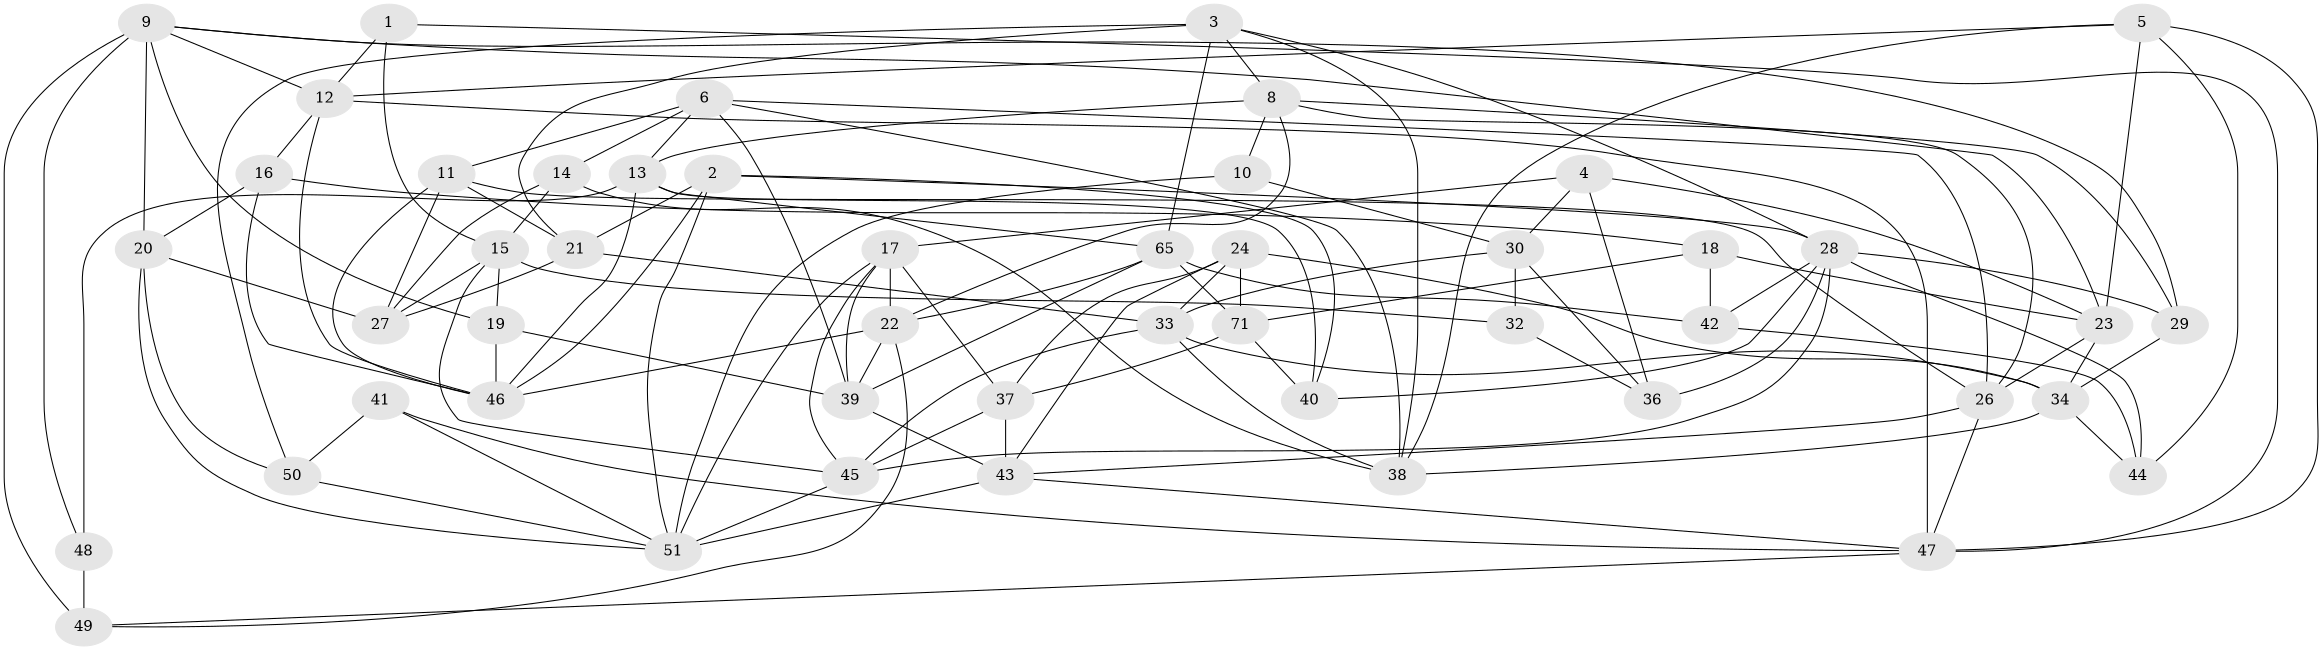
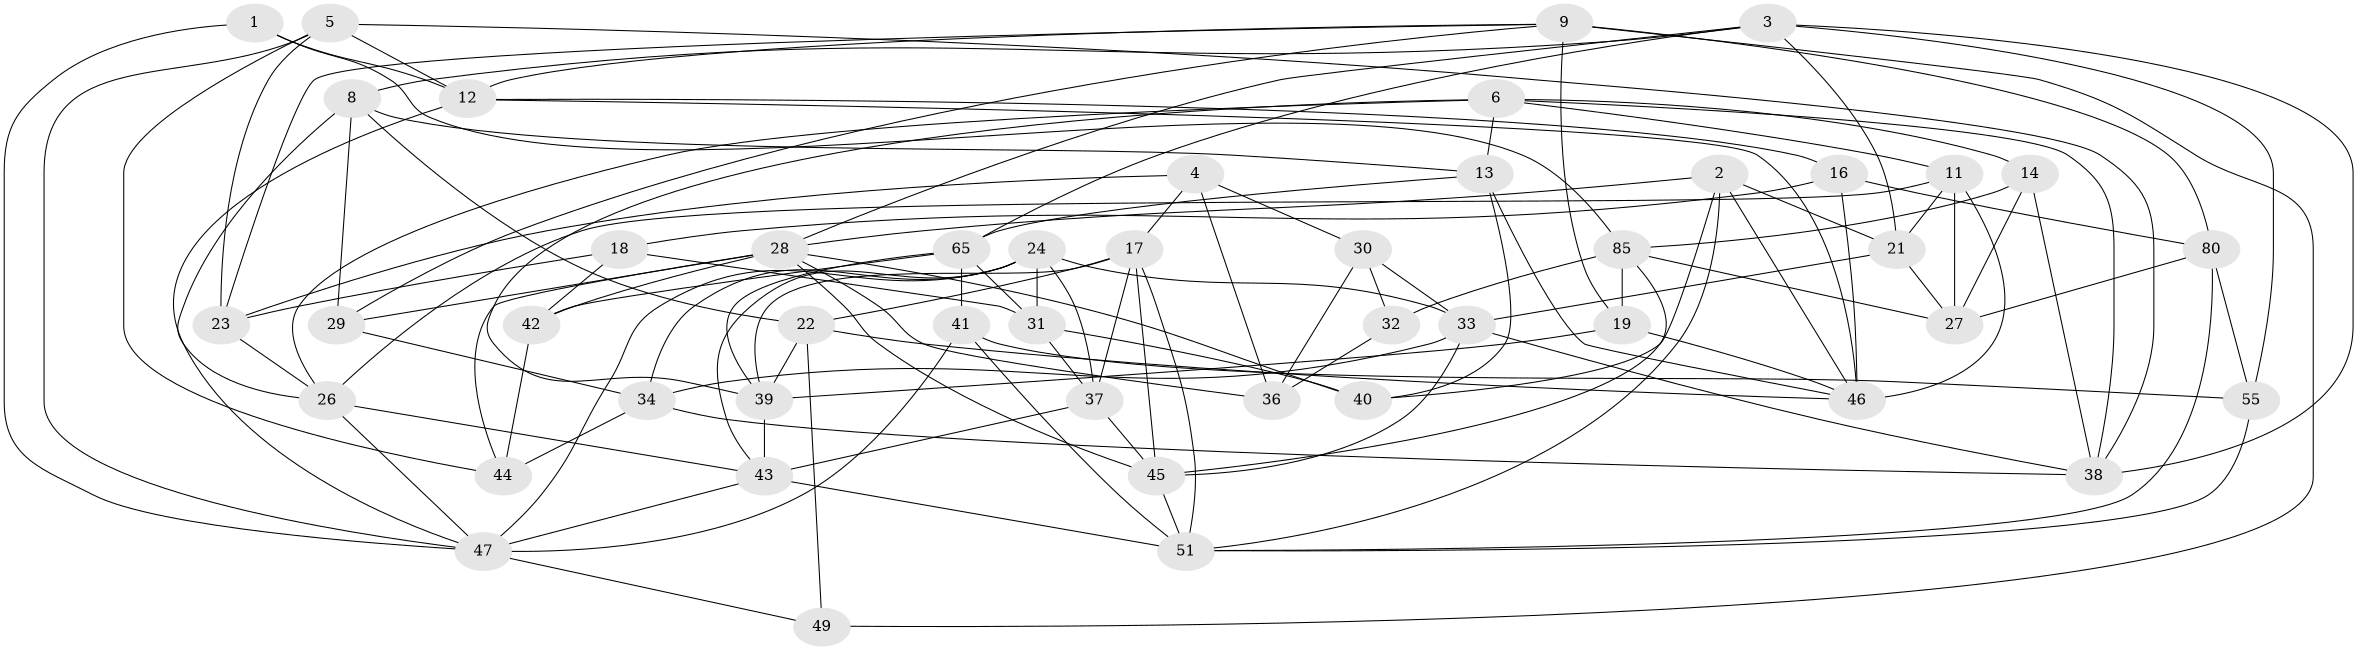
(1243, 174) -> none
(144, 250) -> (2212, 250)
(500, 250) -> (1622, 250)
(1031, 294) -> (962, 287)
none -> (682, 295)
(1241, 325) -> (1037, 325)
(2082, 364) -> none
(293, 476) -> (2251, 401)
(84, 552) -> none
